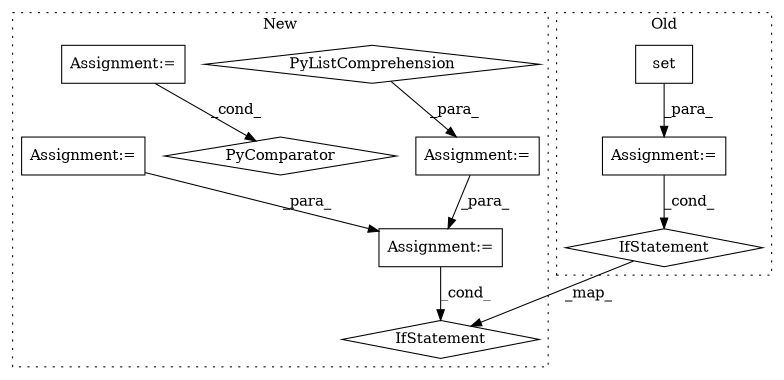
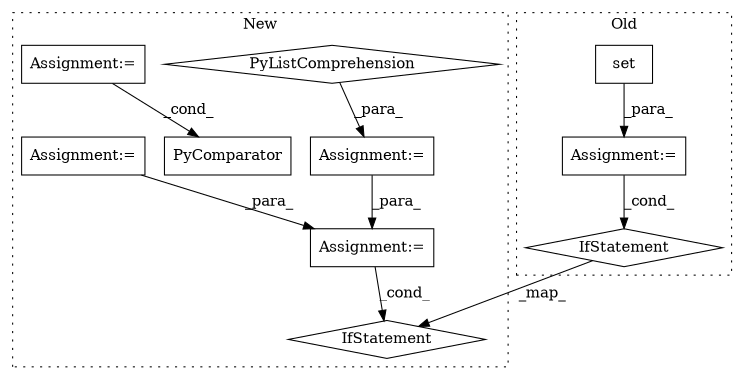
(280, 156) -> (228, 156)
